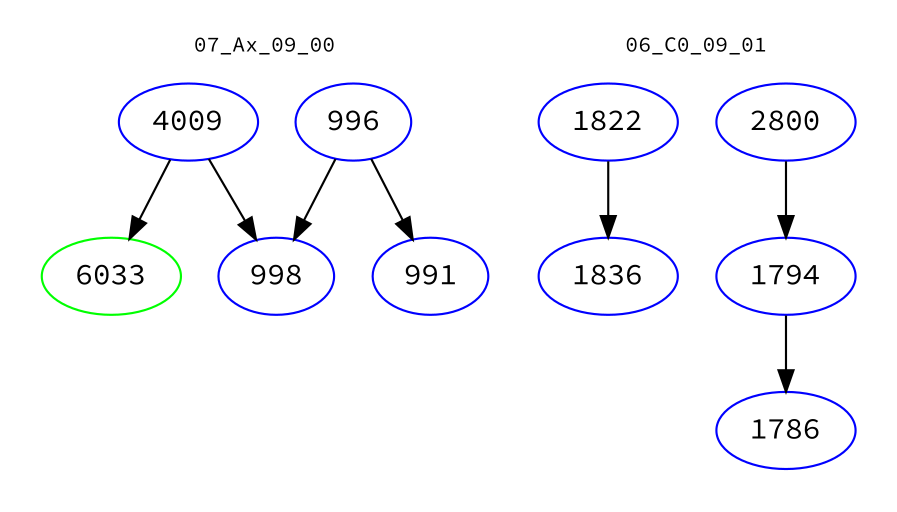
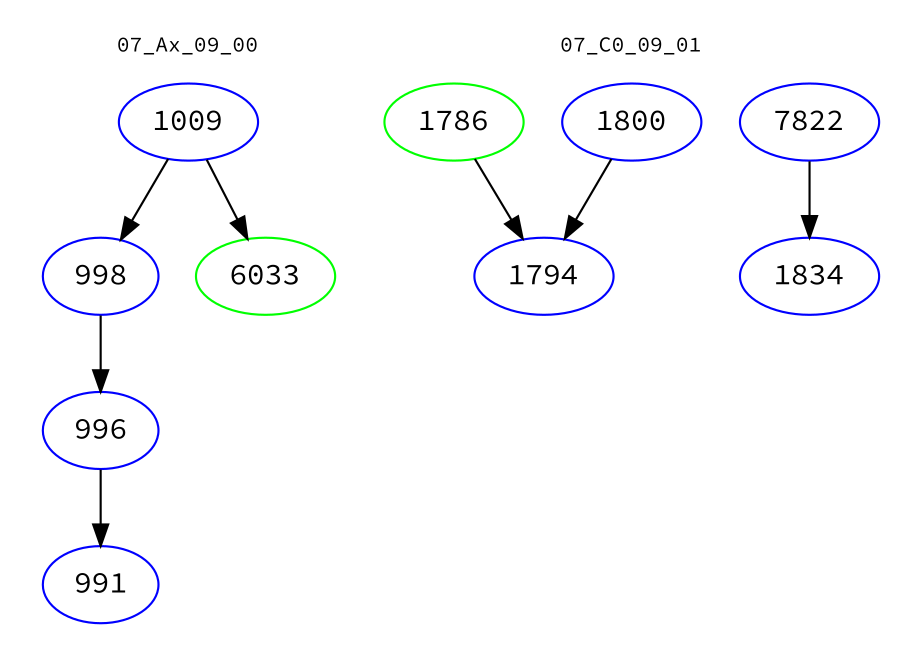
(697, 46) -> (632, 46)
(188, 122) -> (188, 122)
(608, 122) -> (810, 122)
(786, 122) -> (632, 122)
(320, 190) -> (101, 343)
(608, 276) -> (810, 276)
(786, 343) -> (493, 189)
(786, 430) -> (454, 122)
